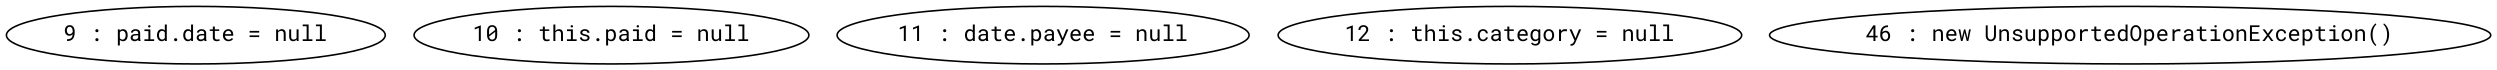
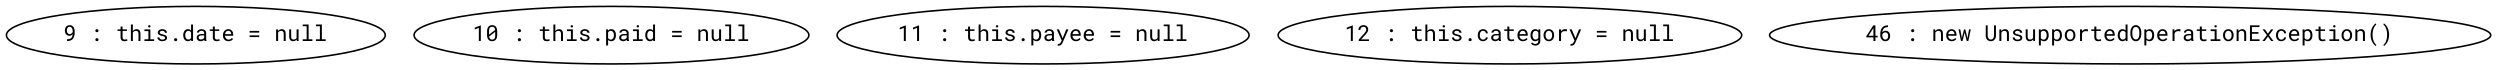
(196, 35) -> (196, 35)
(1043, 35) -> (1043, 35)
